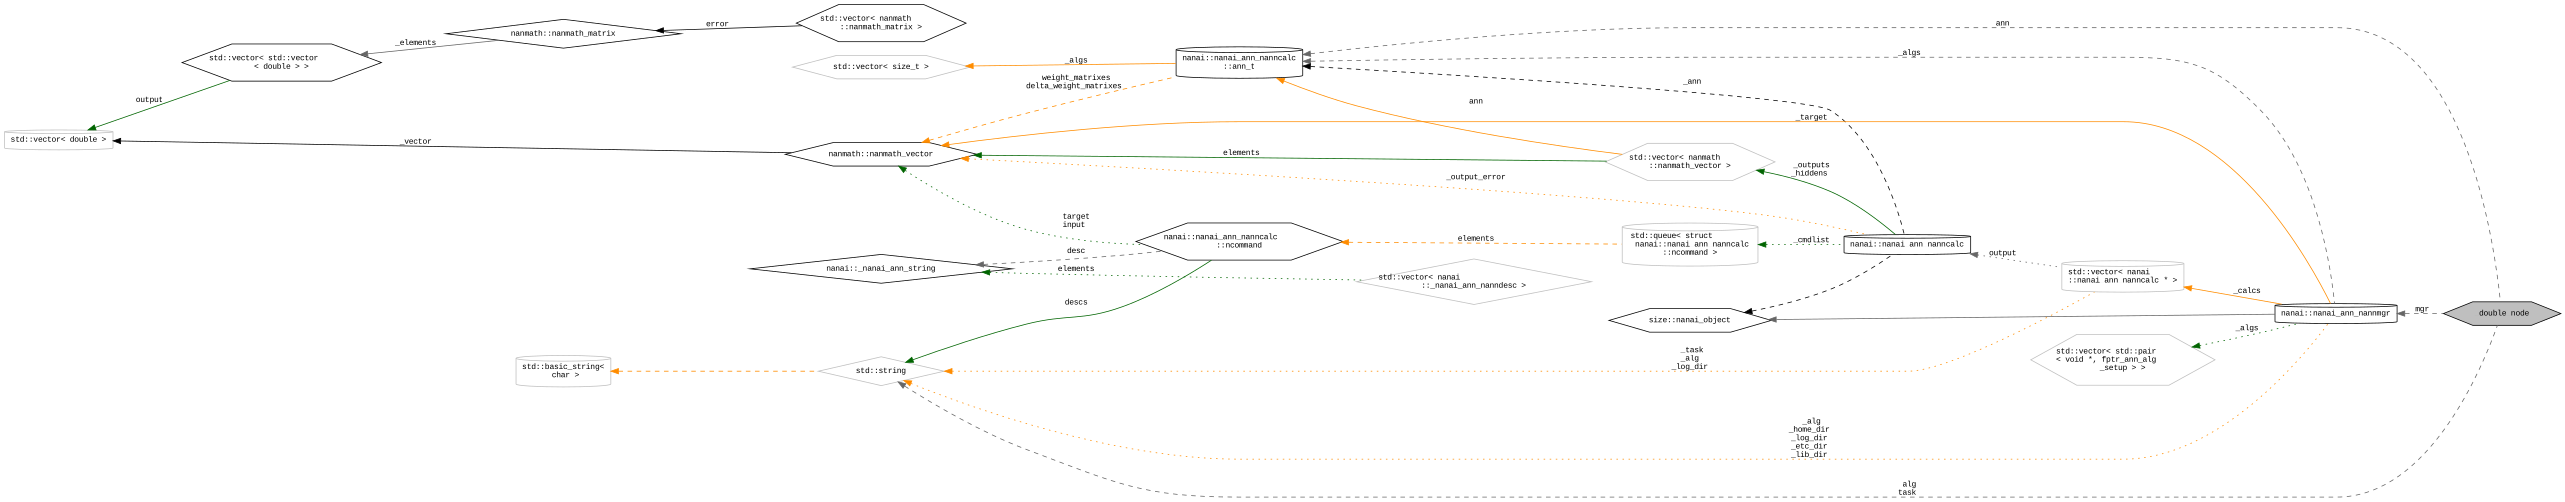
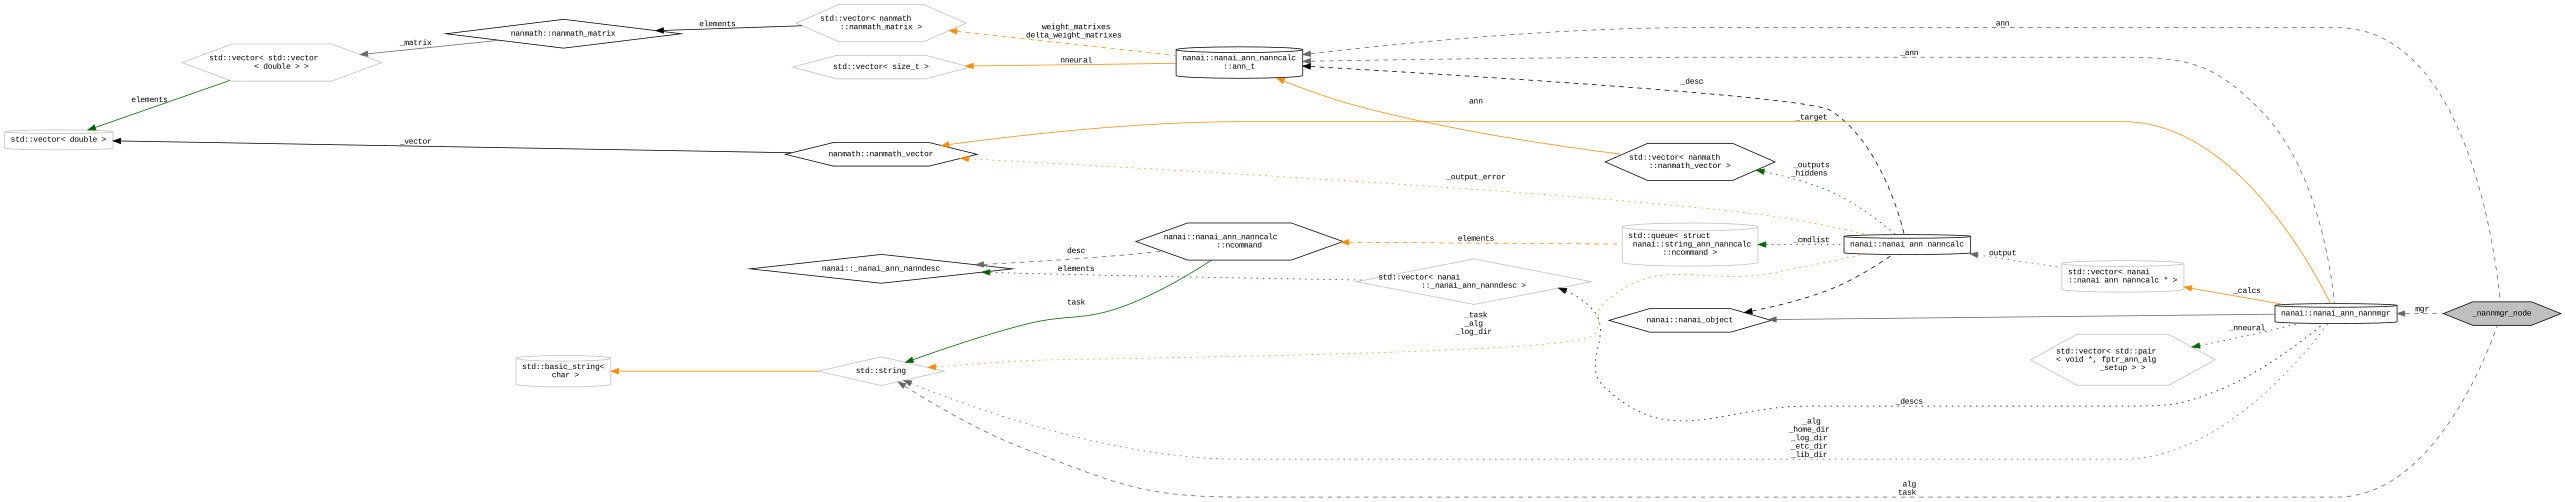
(881, 23) -> (881, 23)
(715, 24) -> (715, 24)
(414, 43) -> (414, 43)
(1907, 53) -> (1907, 53)
(1074, 61) -> (1074, 61)
(282, 63) -> (282, 63)
(1690, 82) -> (1690, 82)
(147, 100) -> (147, 100)
(1052, 107) -> (1066, 44)
(1294, 158) -> none
(1690, 162) -> (1690, 162)
(1834, 193) -> (1834, 193)
(1019, 227) -> none
(1690, 245) -> (1690, 245)
(881, 269) -> (881, 269)
(1074, 303) -> (1074, 303)
(2502, 314) -> (2502, 314)
(1690, 320) -> (1690, 320)
(2245, 328) -> (2245, 328)
(718, 371) -> (718, 371)
(1532, 371) -> (1417, 351)
none -> (1912, 406)
(1639, 459) -> (1639, 459)
